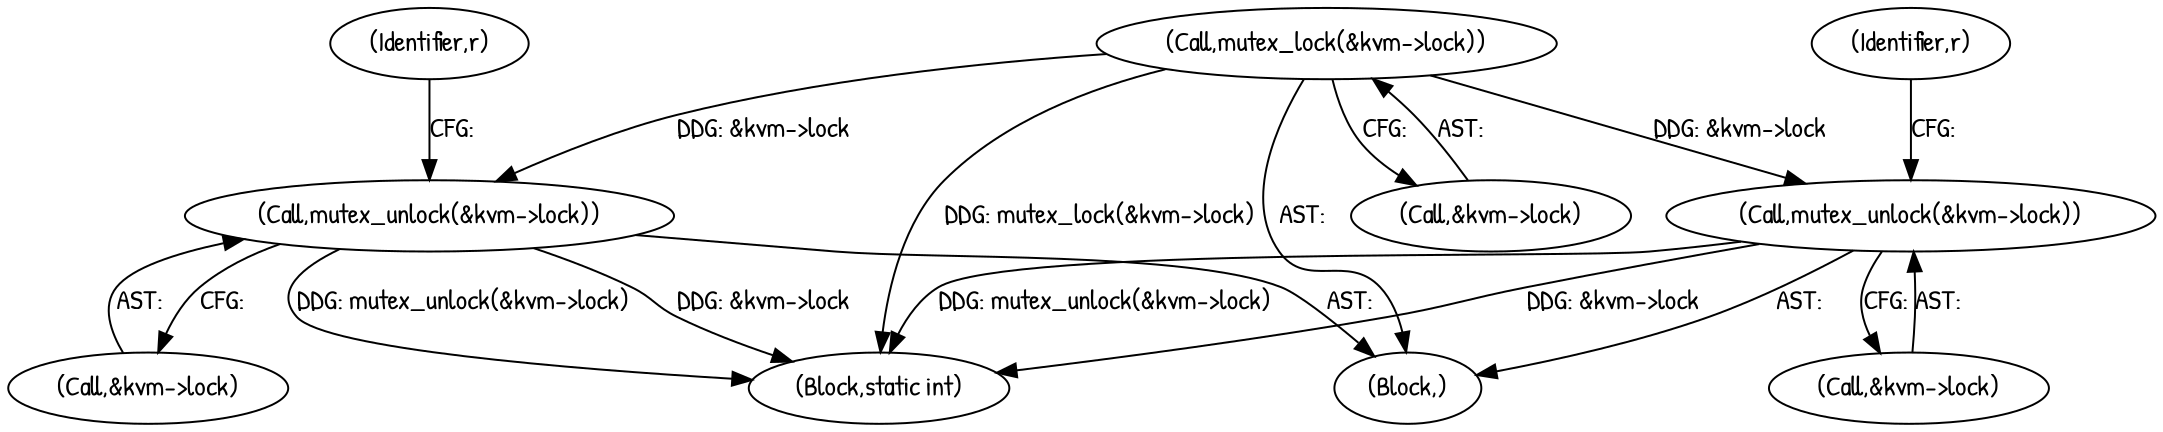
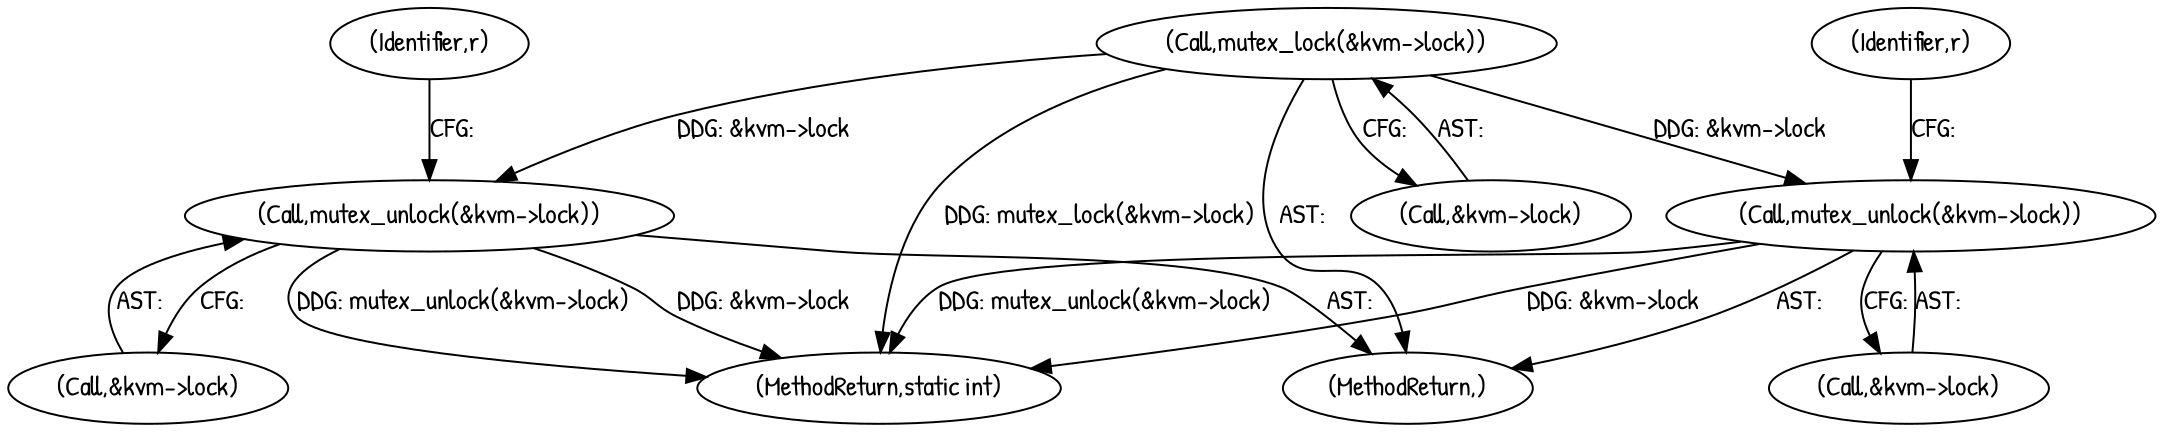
(879, 388) -> (879, 388)
(1408, 388) -> (1408, 388)
